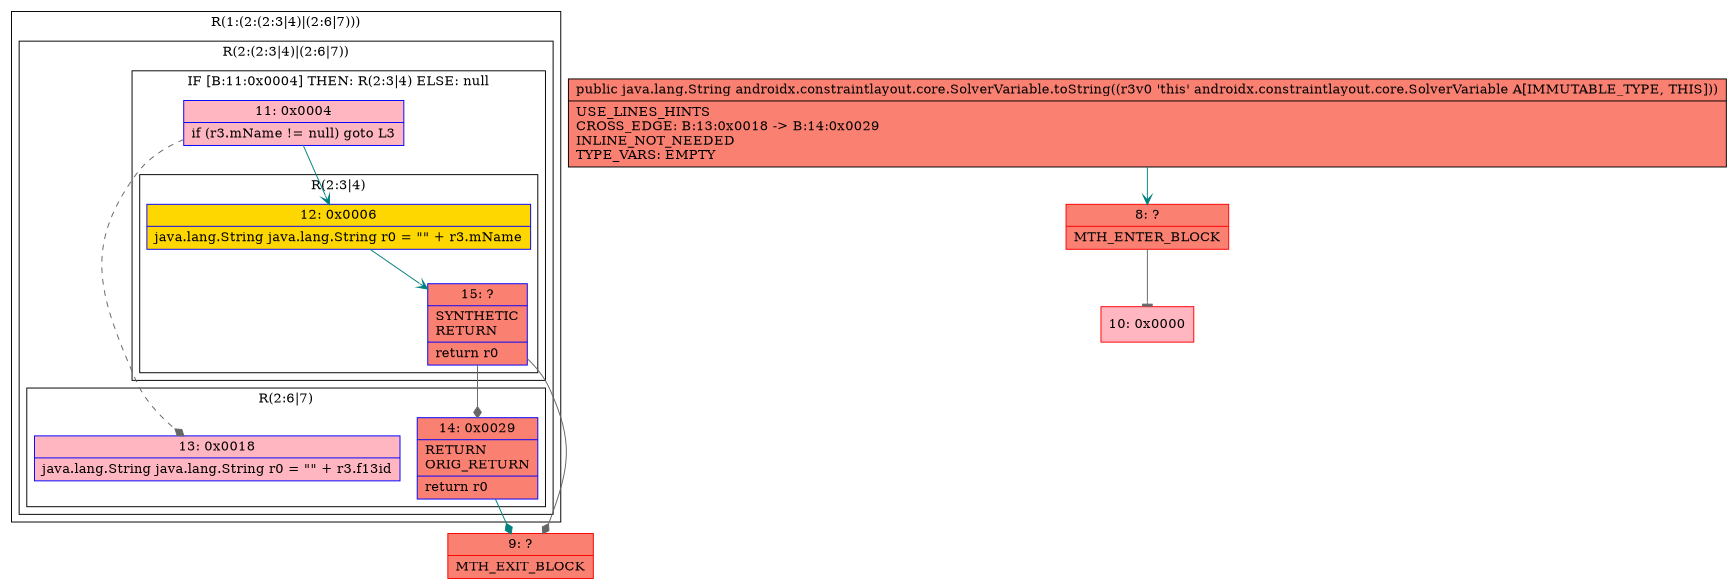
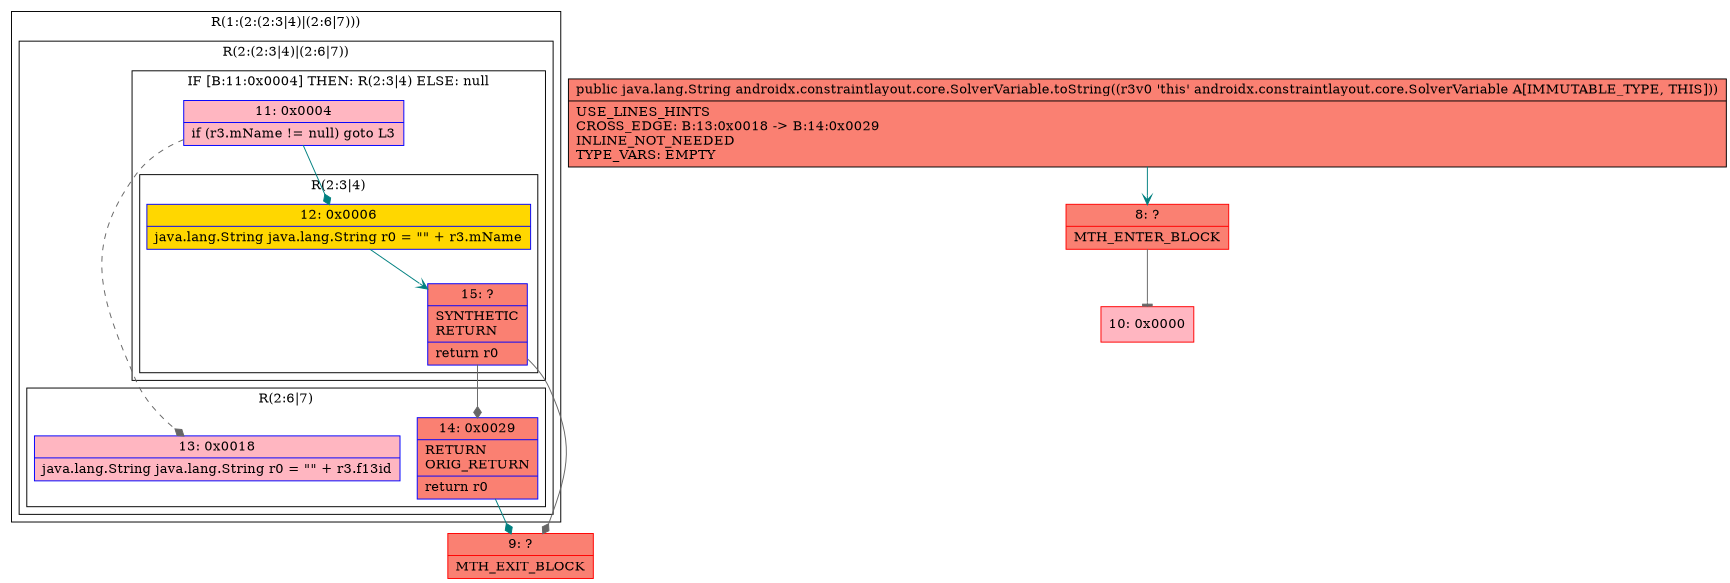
(313, 168) -> (313, 168)
